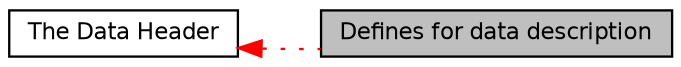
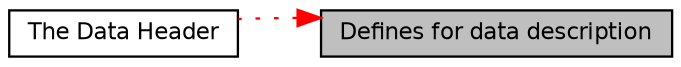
(291, 49) -> (268, 18)
